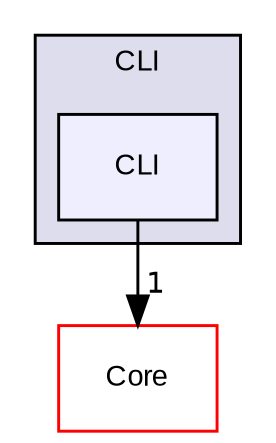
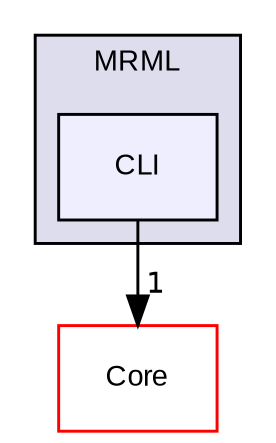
(138, 63) -> (138, 63)
